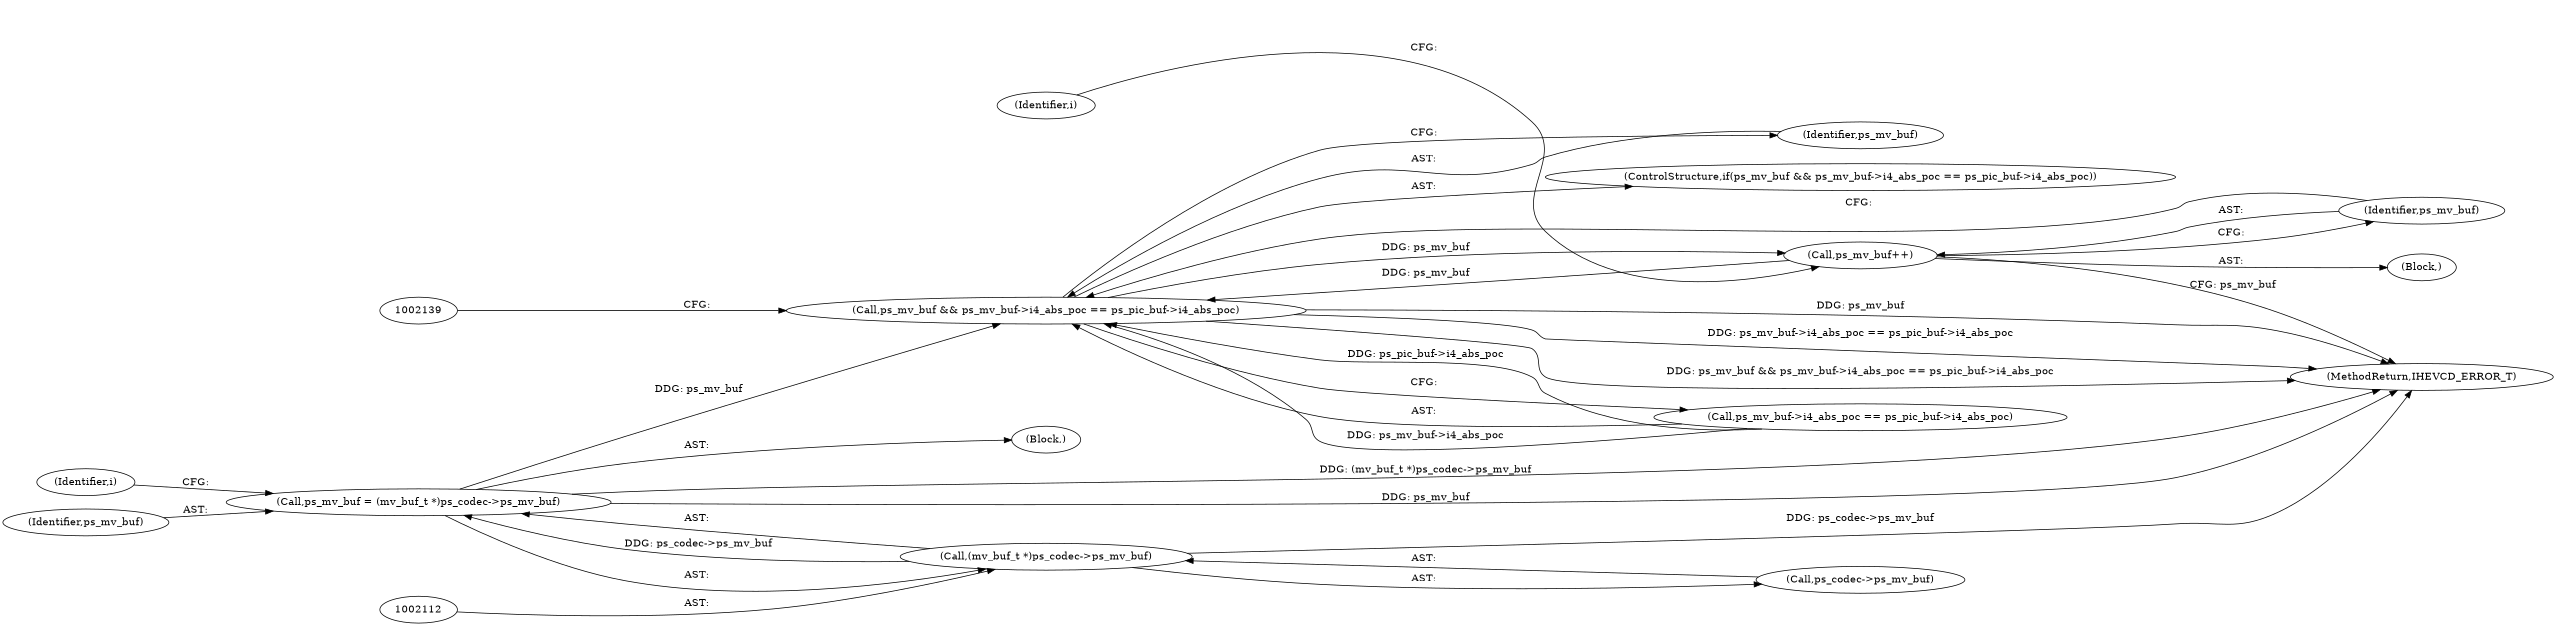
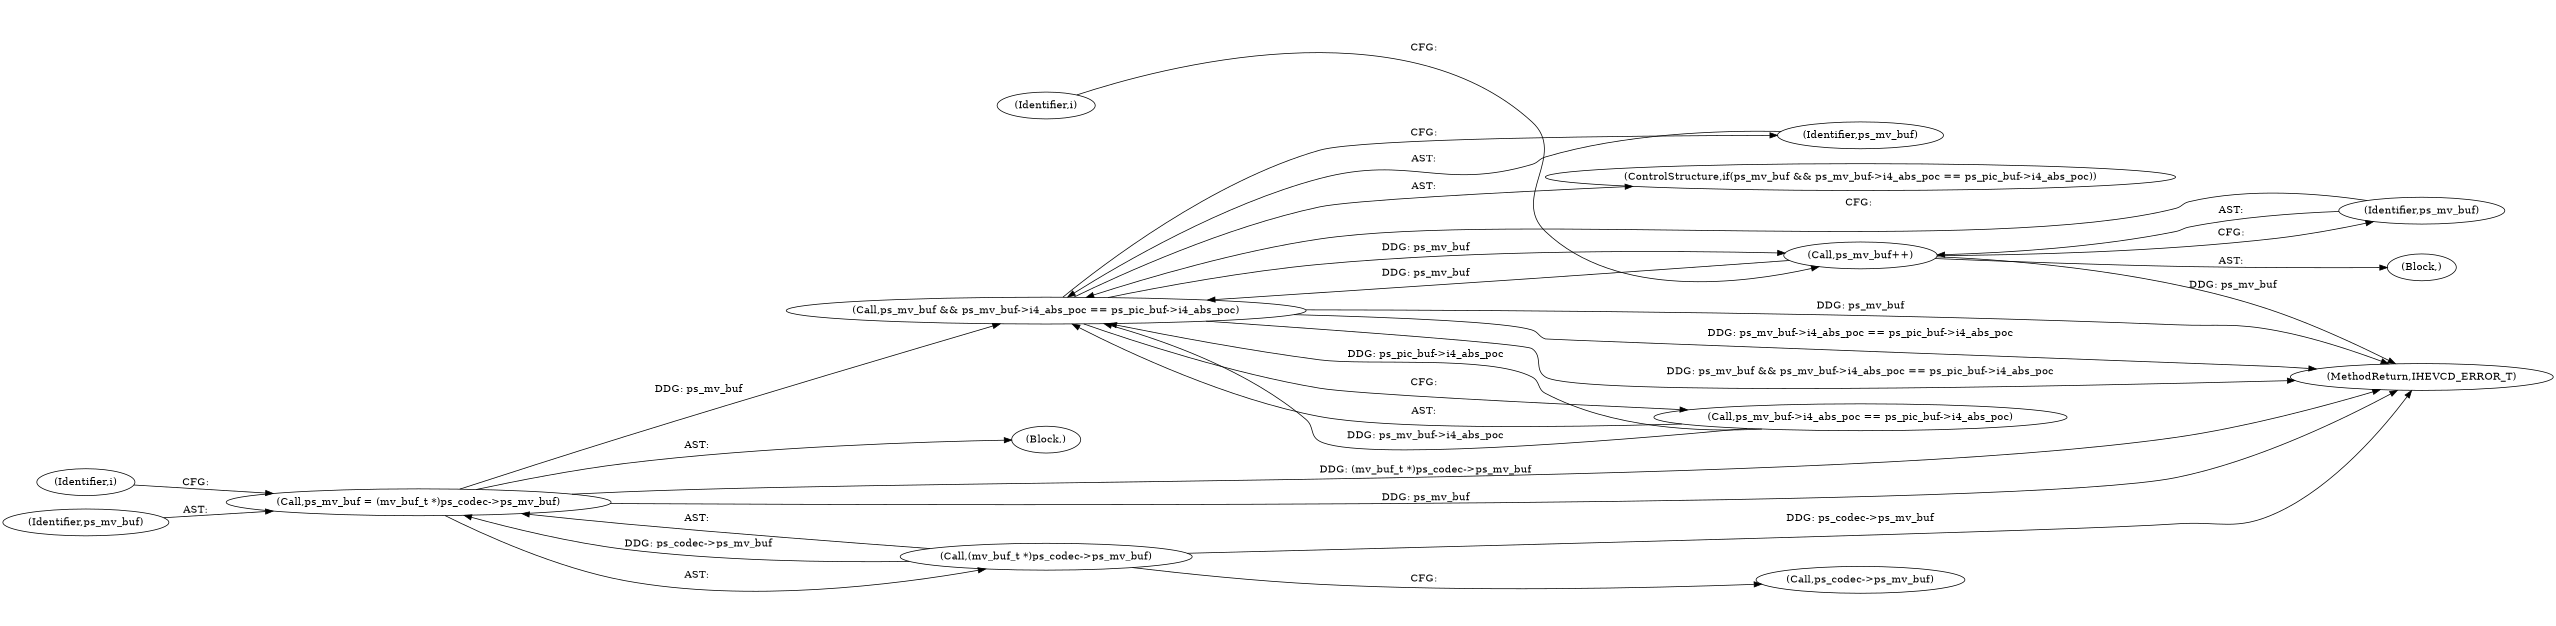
(2233, 285) -> (2233, 285)
(419, 311) -> none
(1476, 569) -> none
(1426, 579) -> (1426, 579)
(419, 610) -> none
